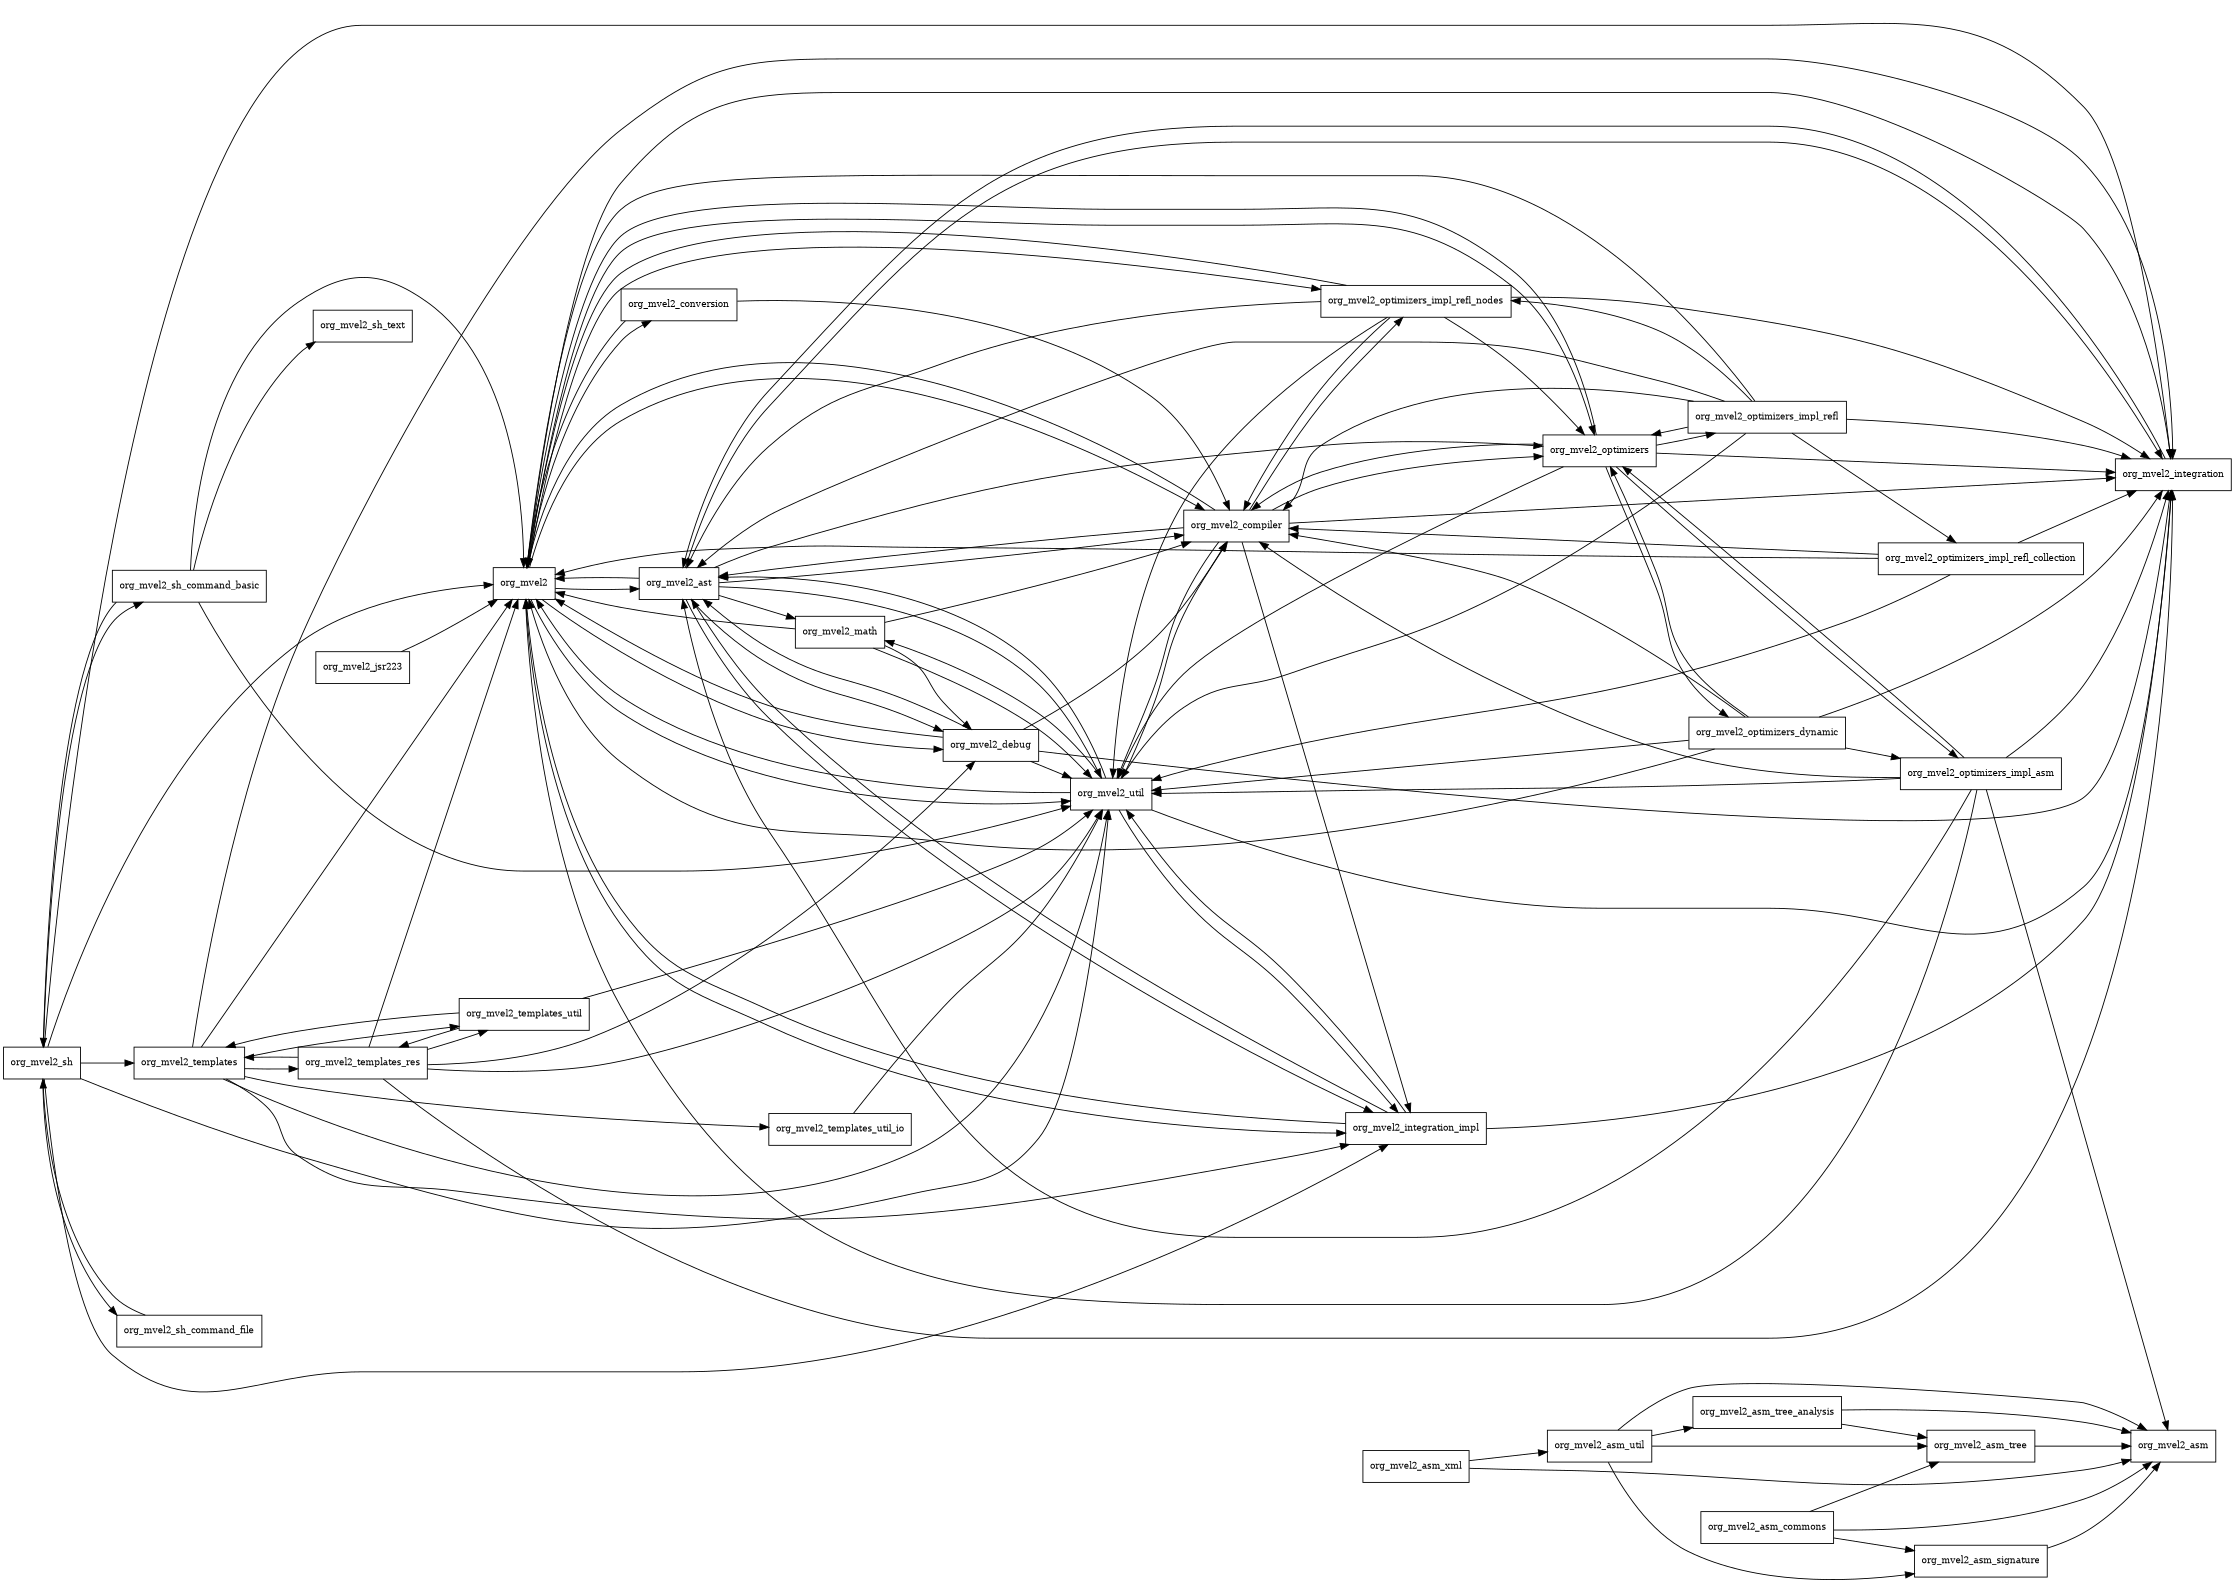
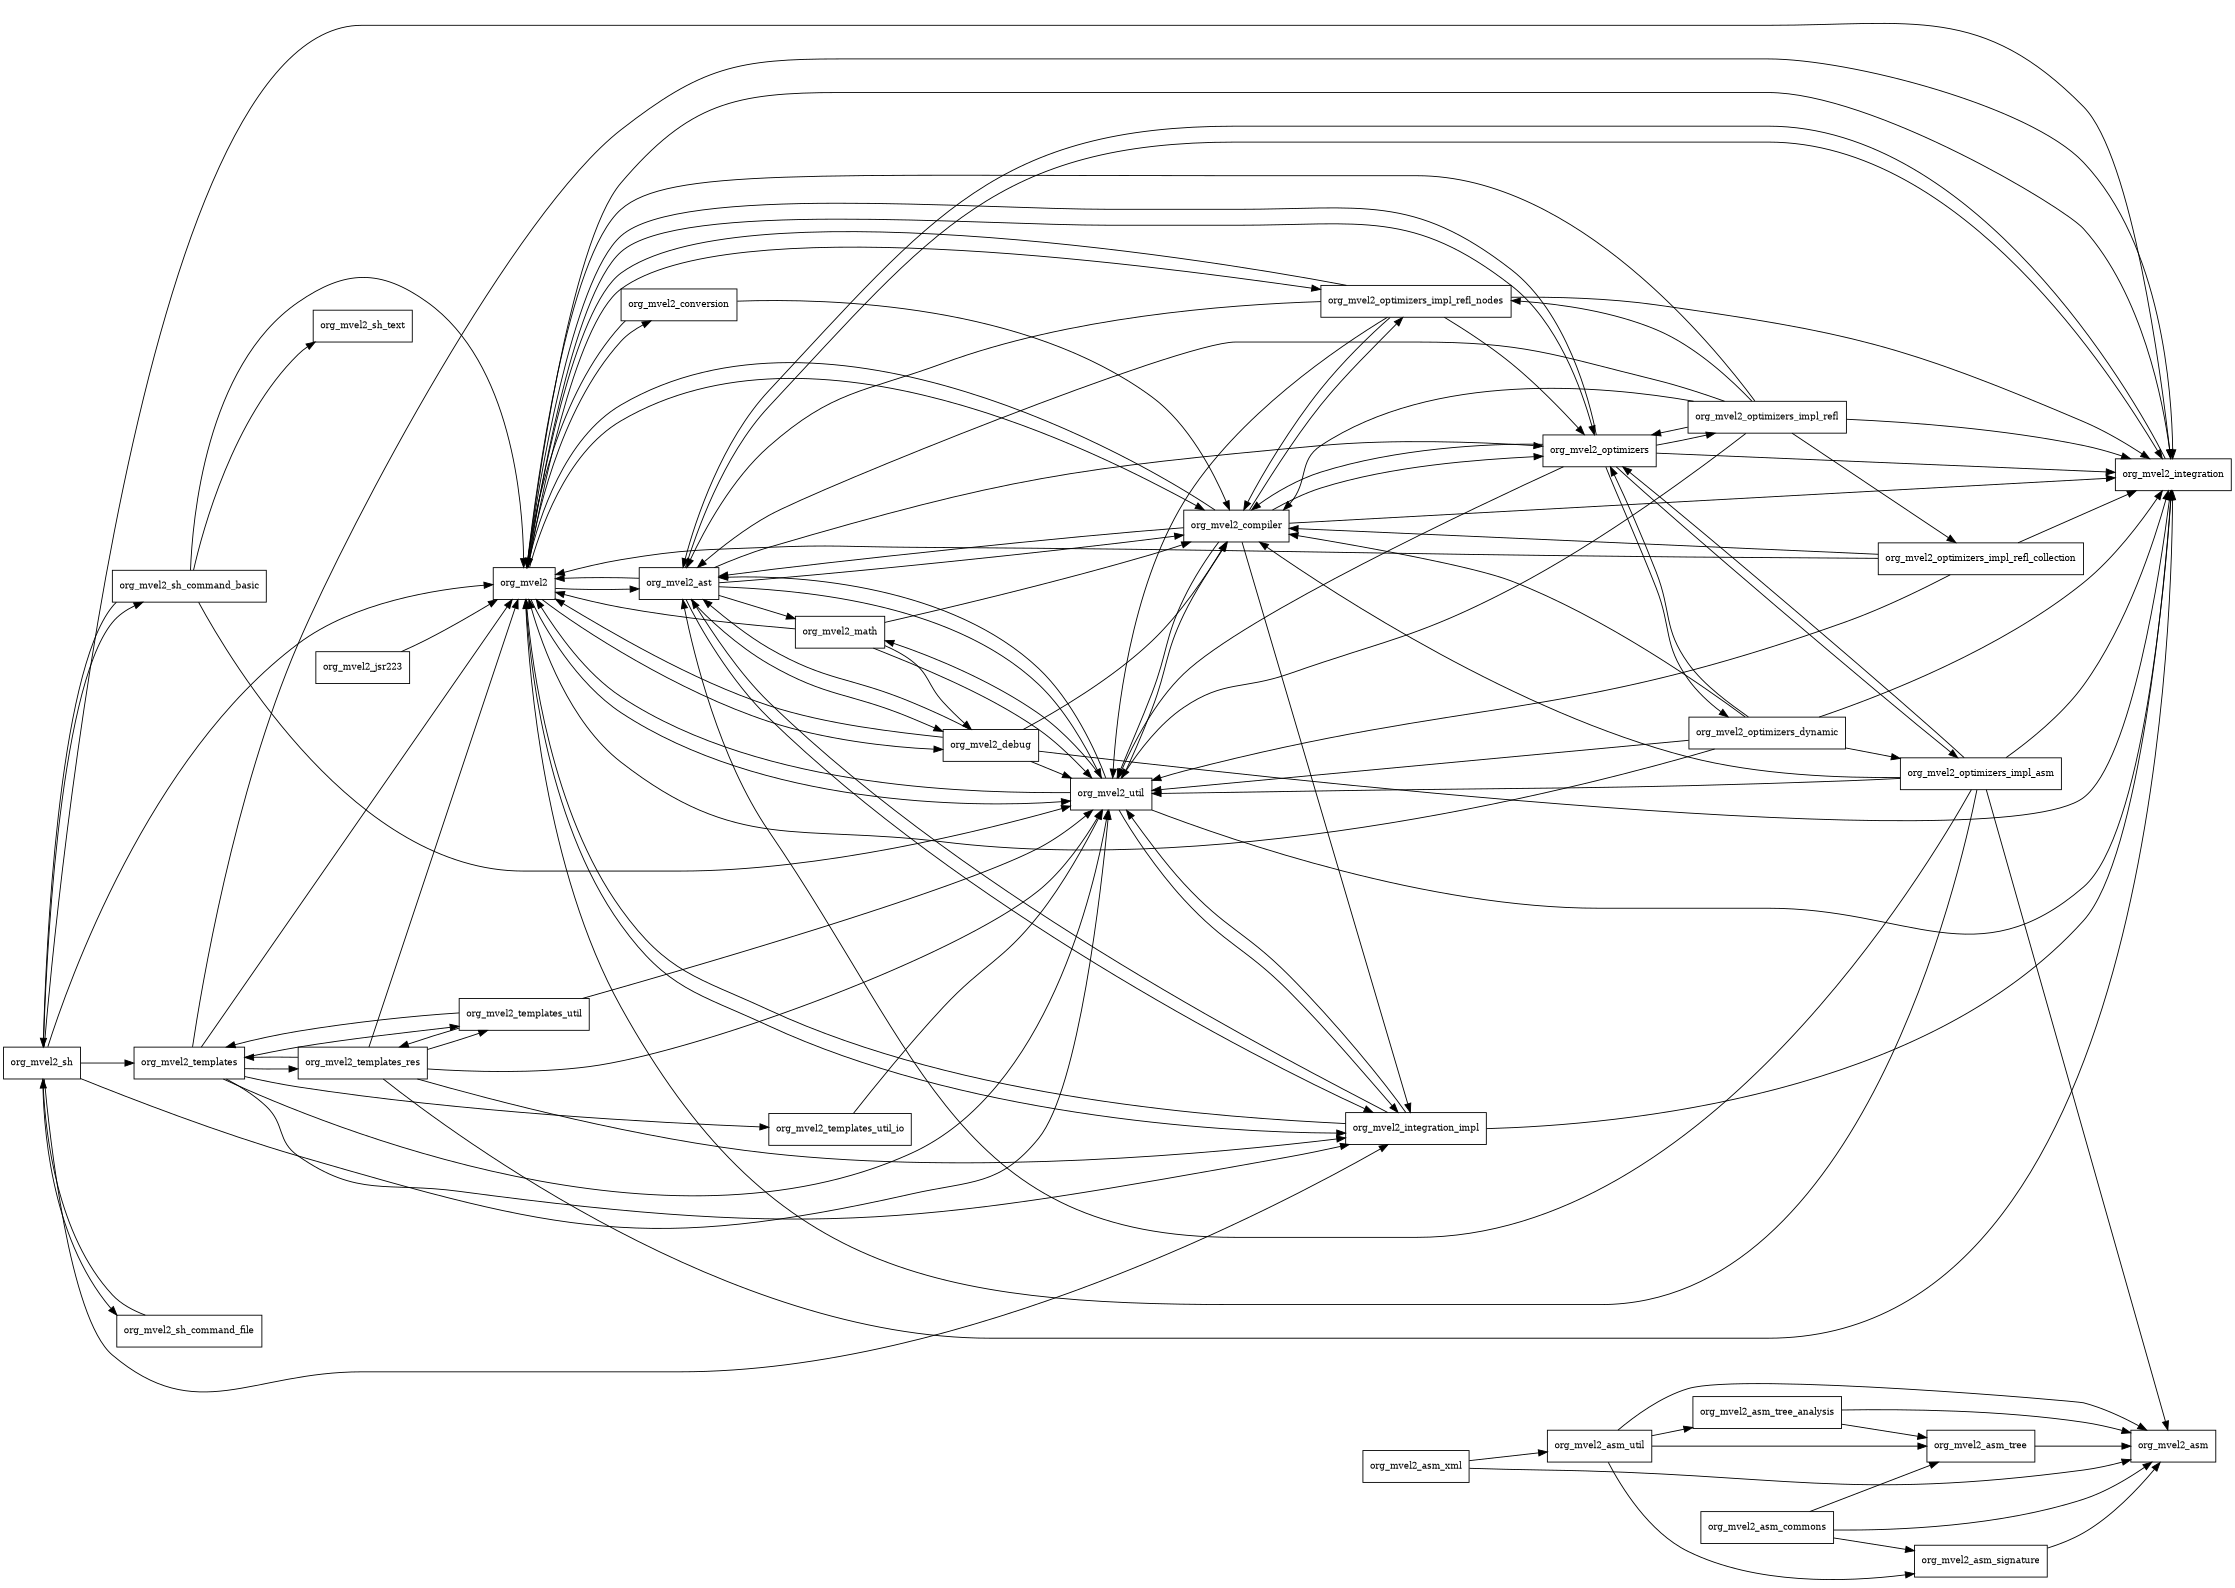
(724, 968) -> (850, 1160)
